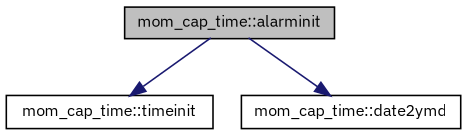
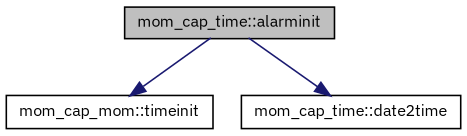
(110, 112) -> (110, 112)
(351, 112) -> (351, 112)
